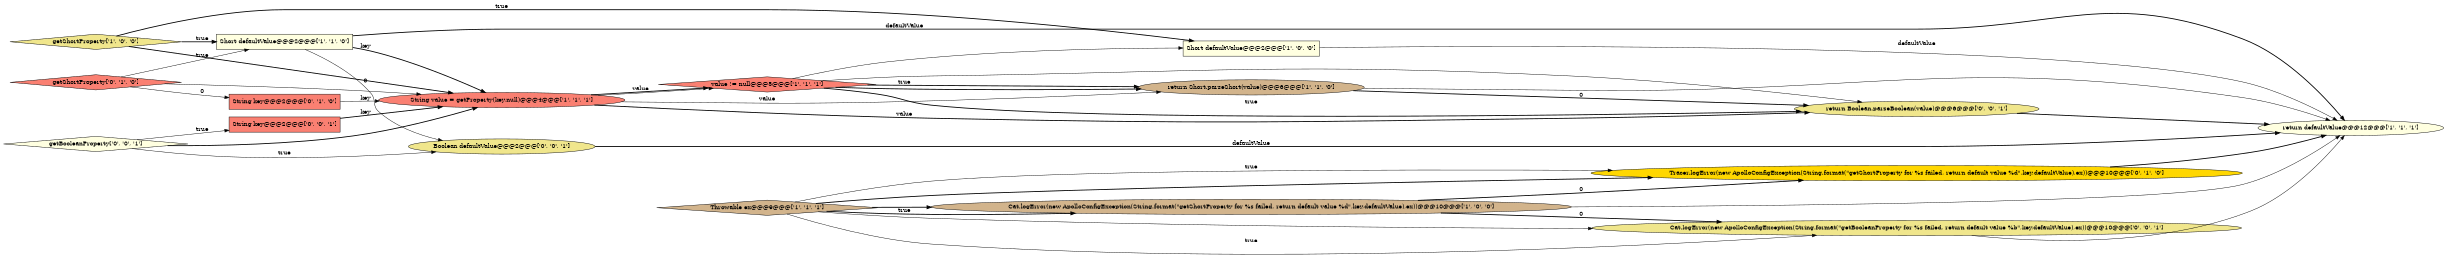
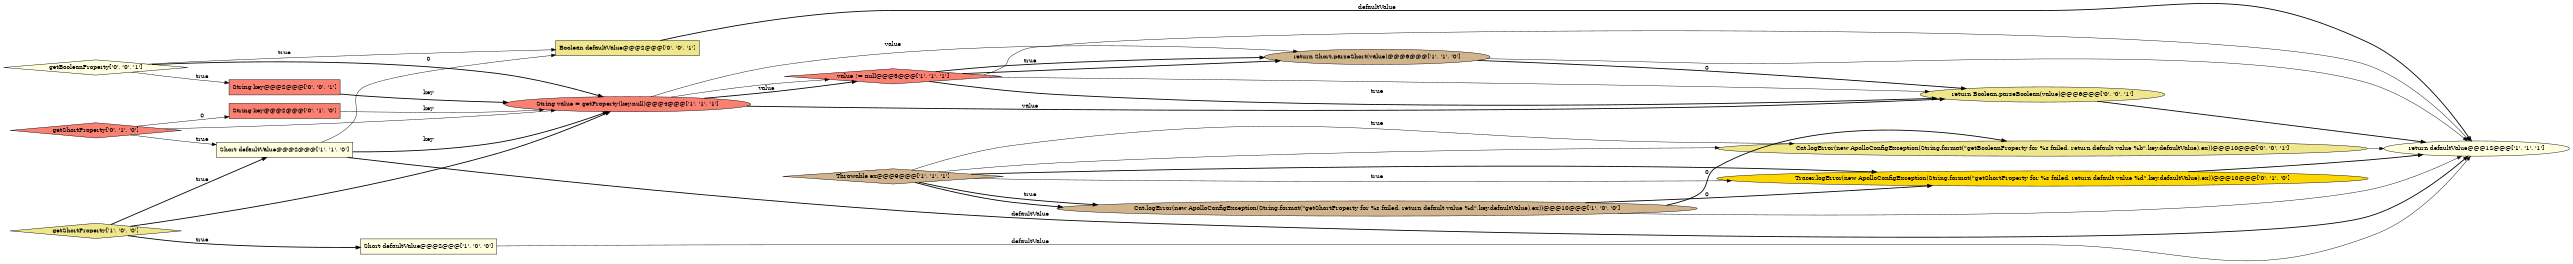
(985, 54) -> (1734, 31)
(502, 147) -> (628, 48)
